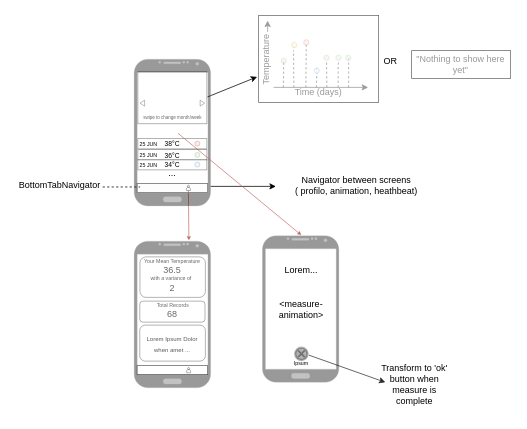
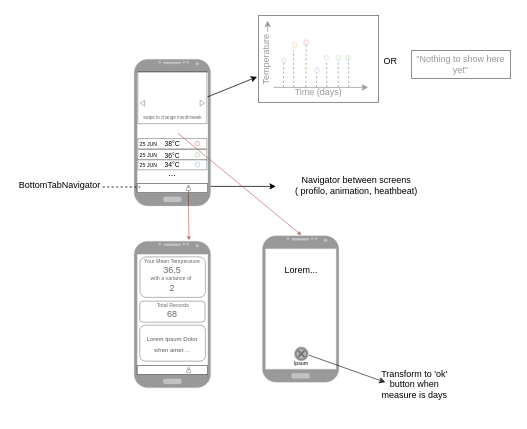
(301, 309) -> none
(414, 384) -> (414, 384)
